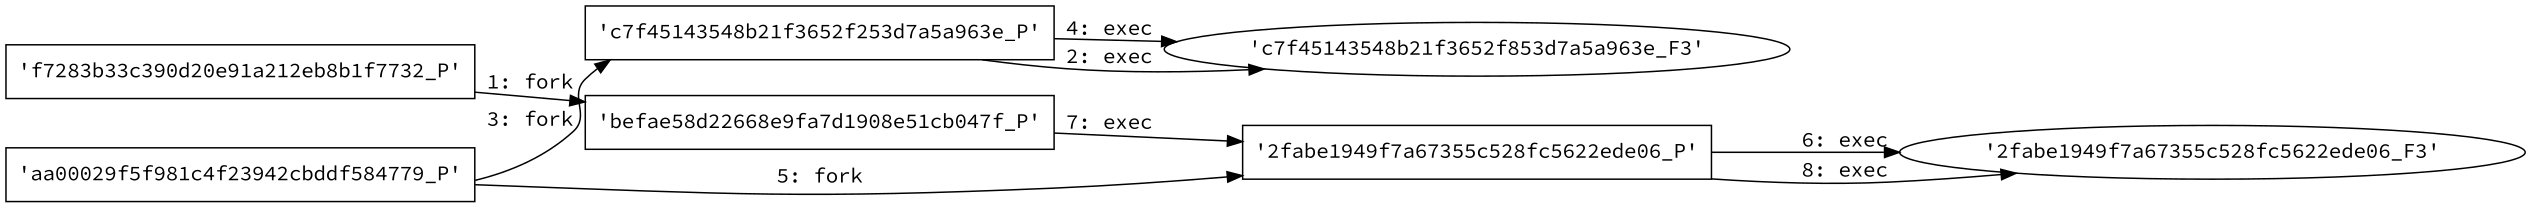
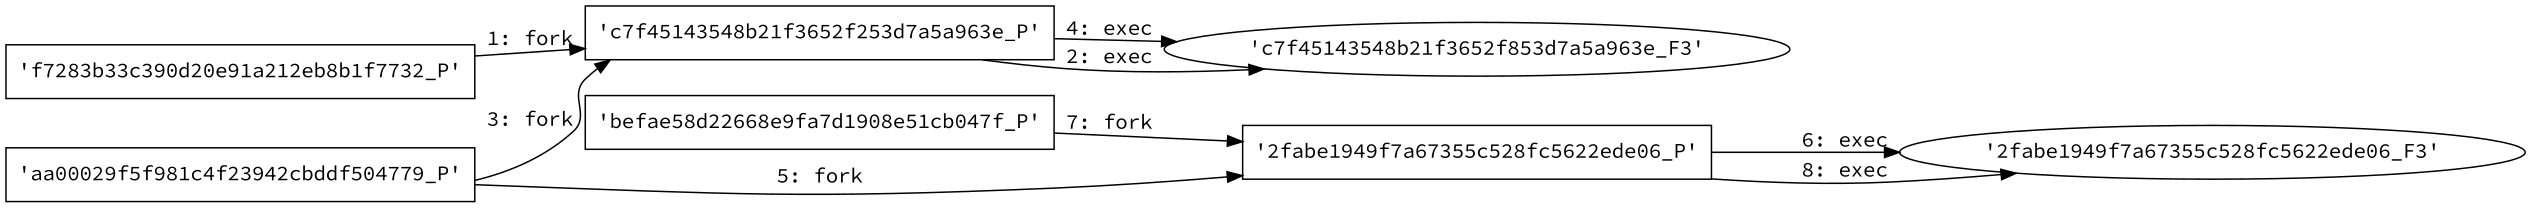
(523, 96) -> (523, 53)
(1109, 123) -> (1109, 123)
(240, 175) -> (240, 175)
